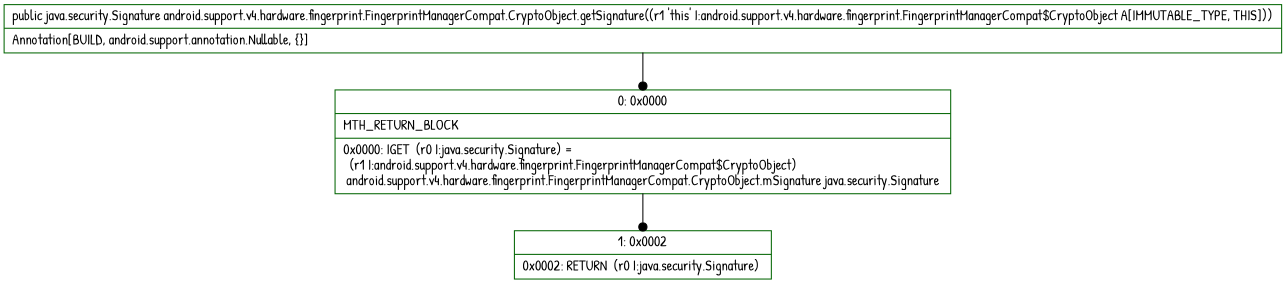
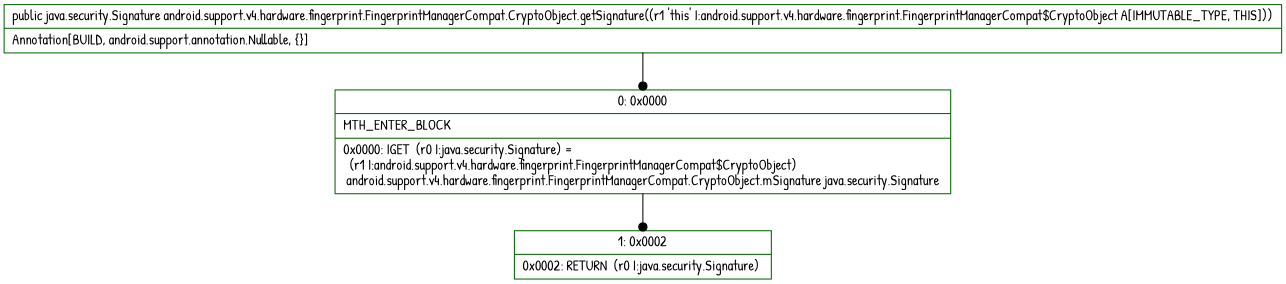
(401, 125) -> (398, 125)
